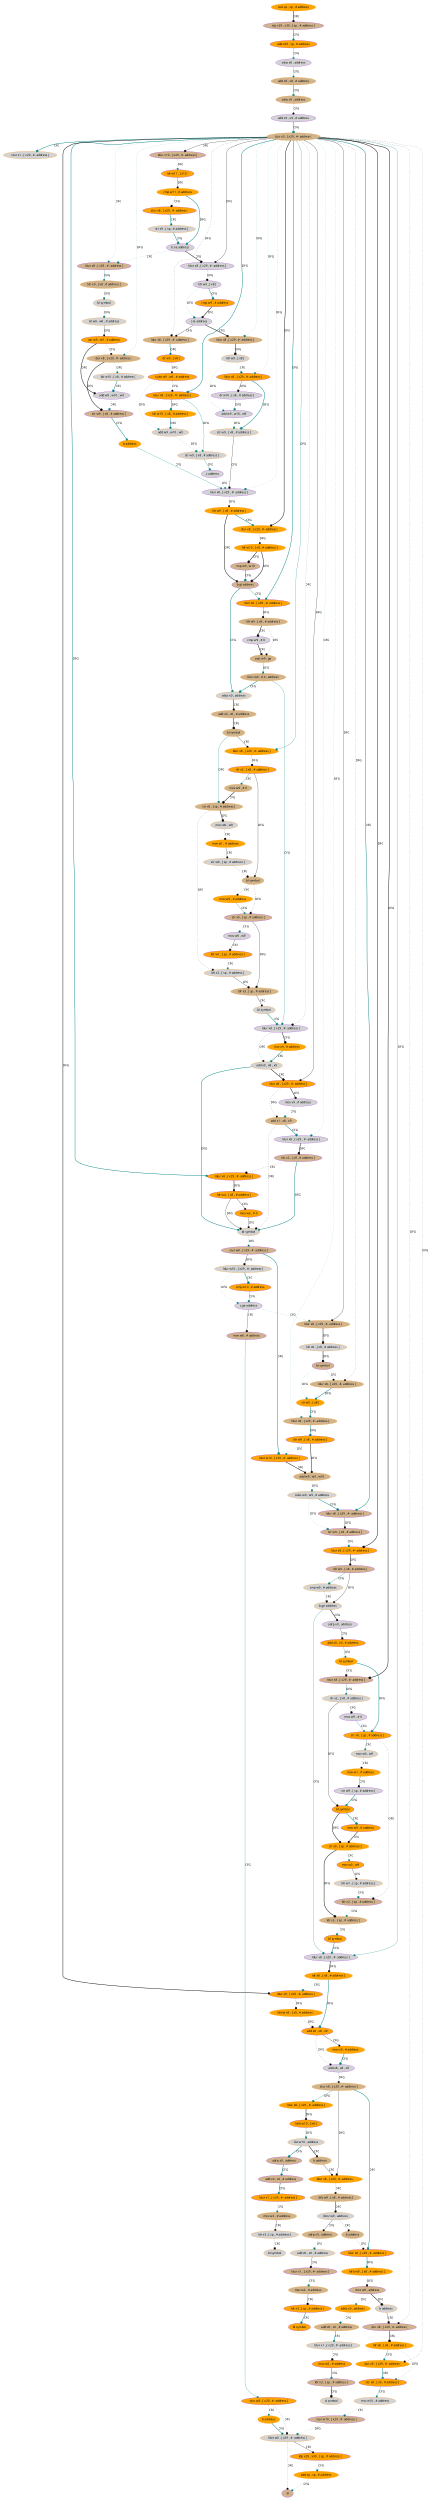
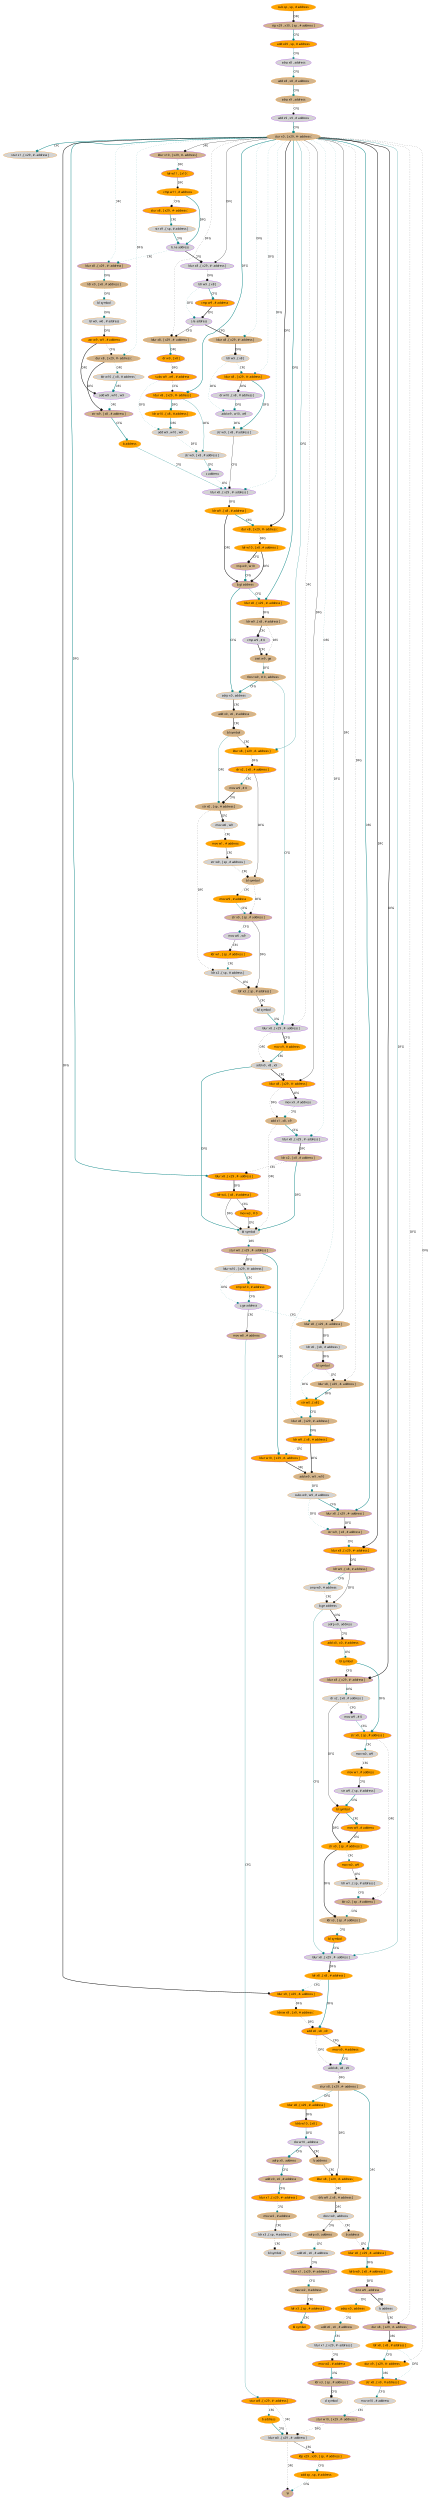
(306, 2142) -> (306, 2142)
(313, 2428) -> (313, 2428)
